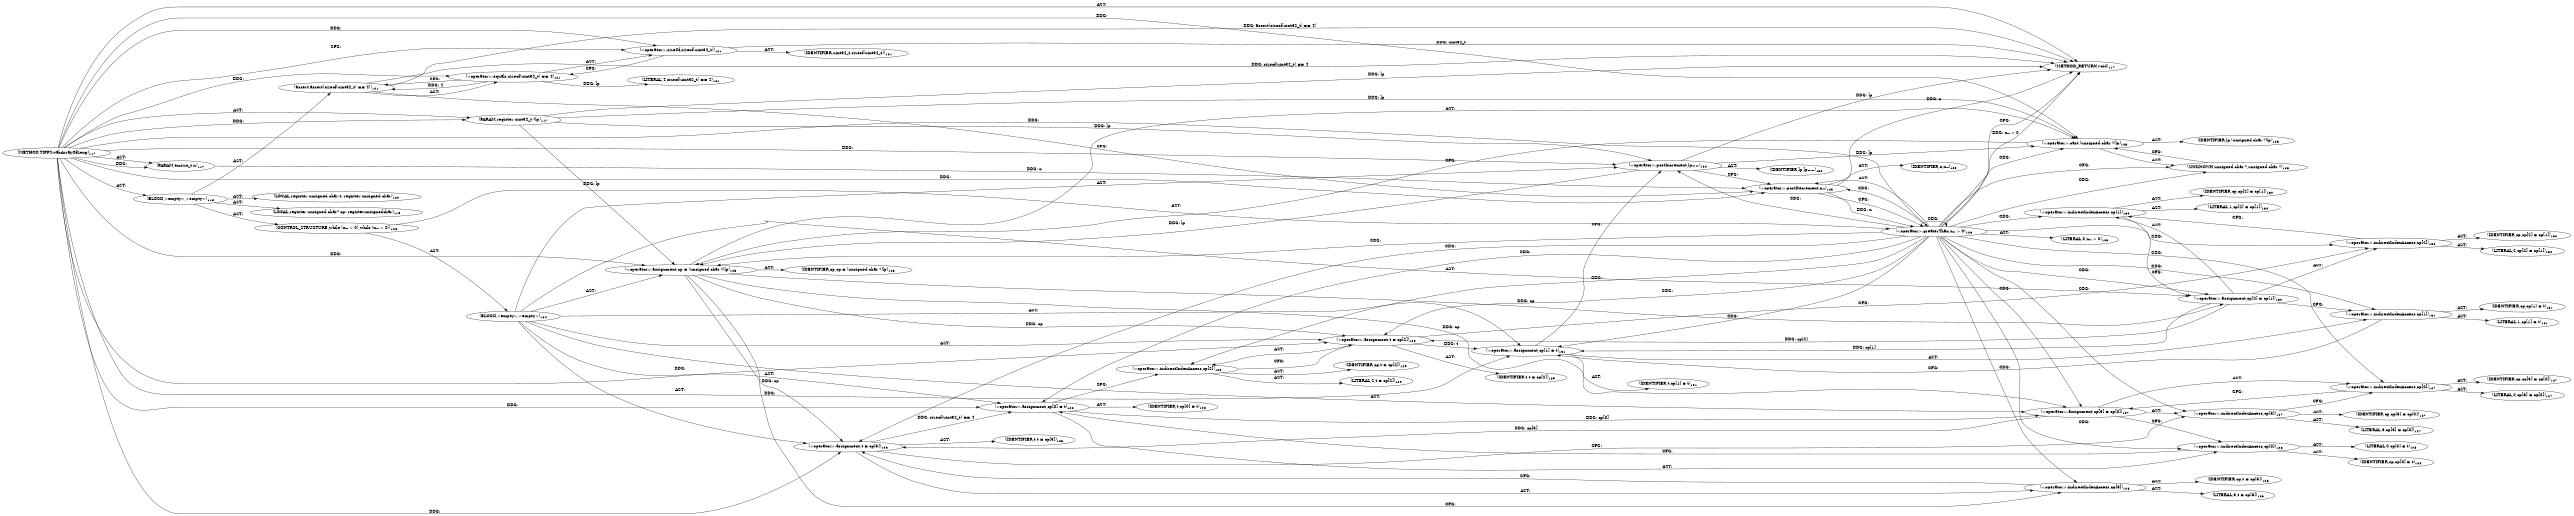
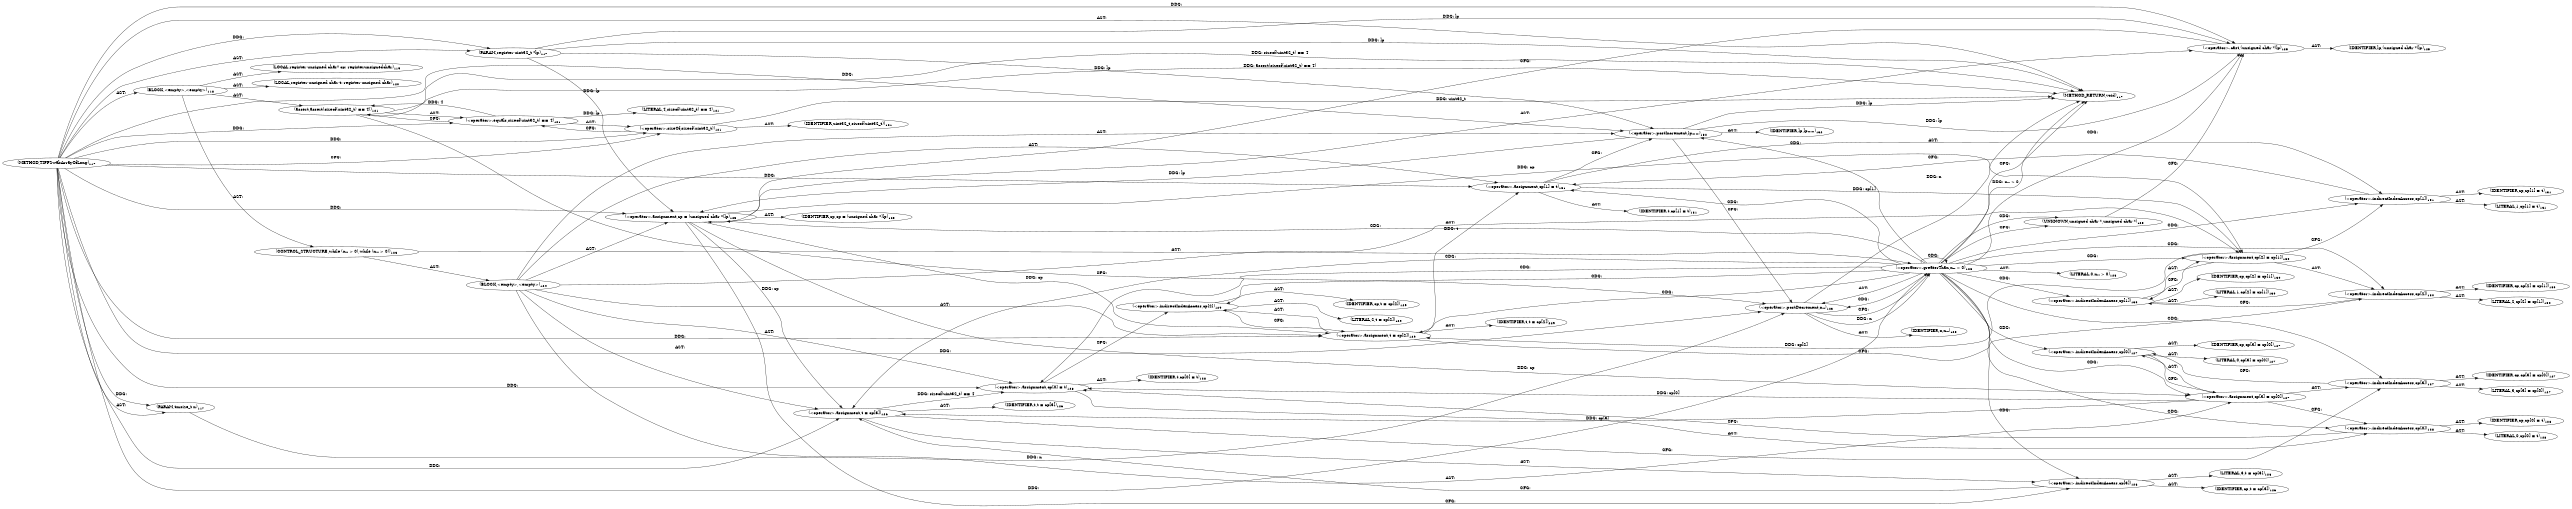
(2135, 159) -> none
(1907, 350) -> (1918, 193)
(1552, 377) -> (1552, 322)
(1553, 421) -> (1643, 396)
